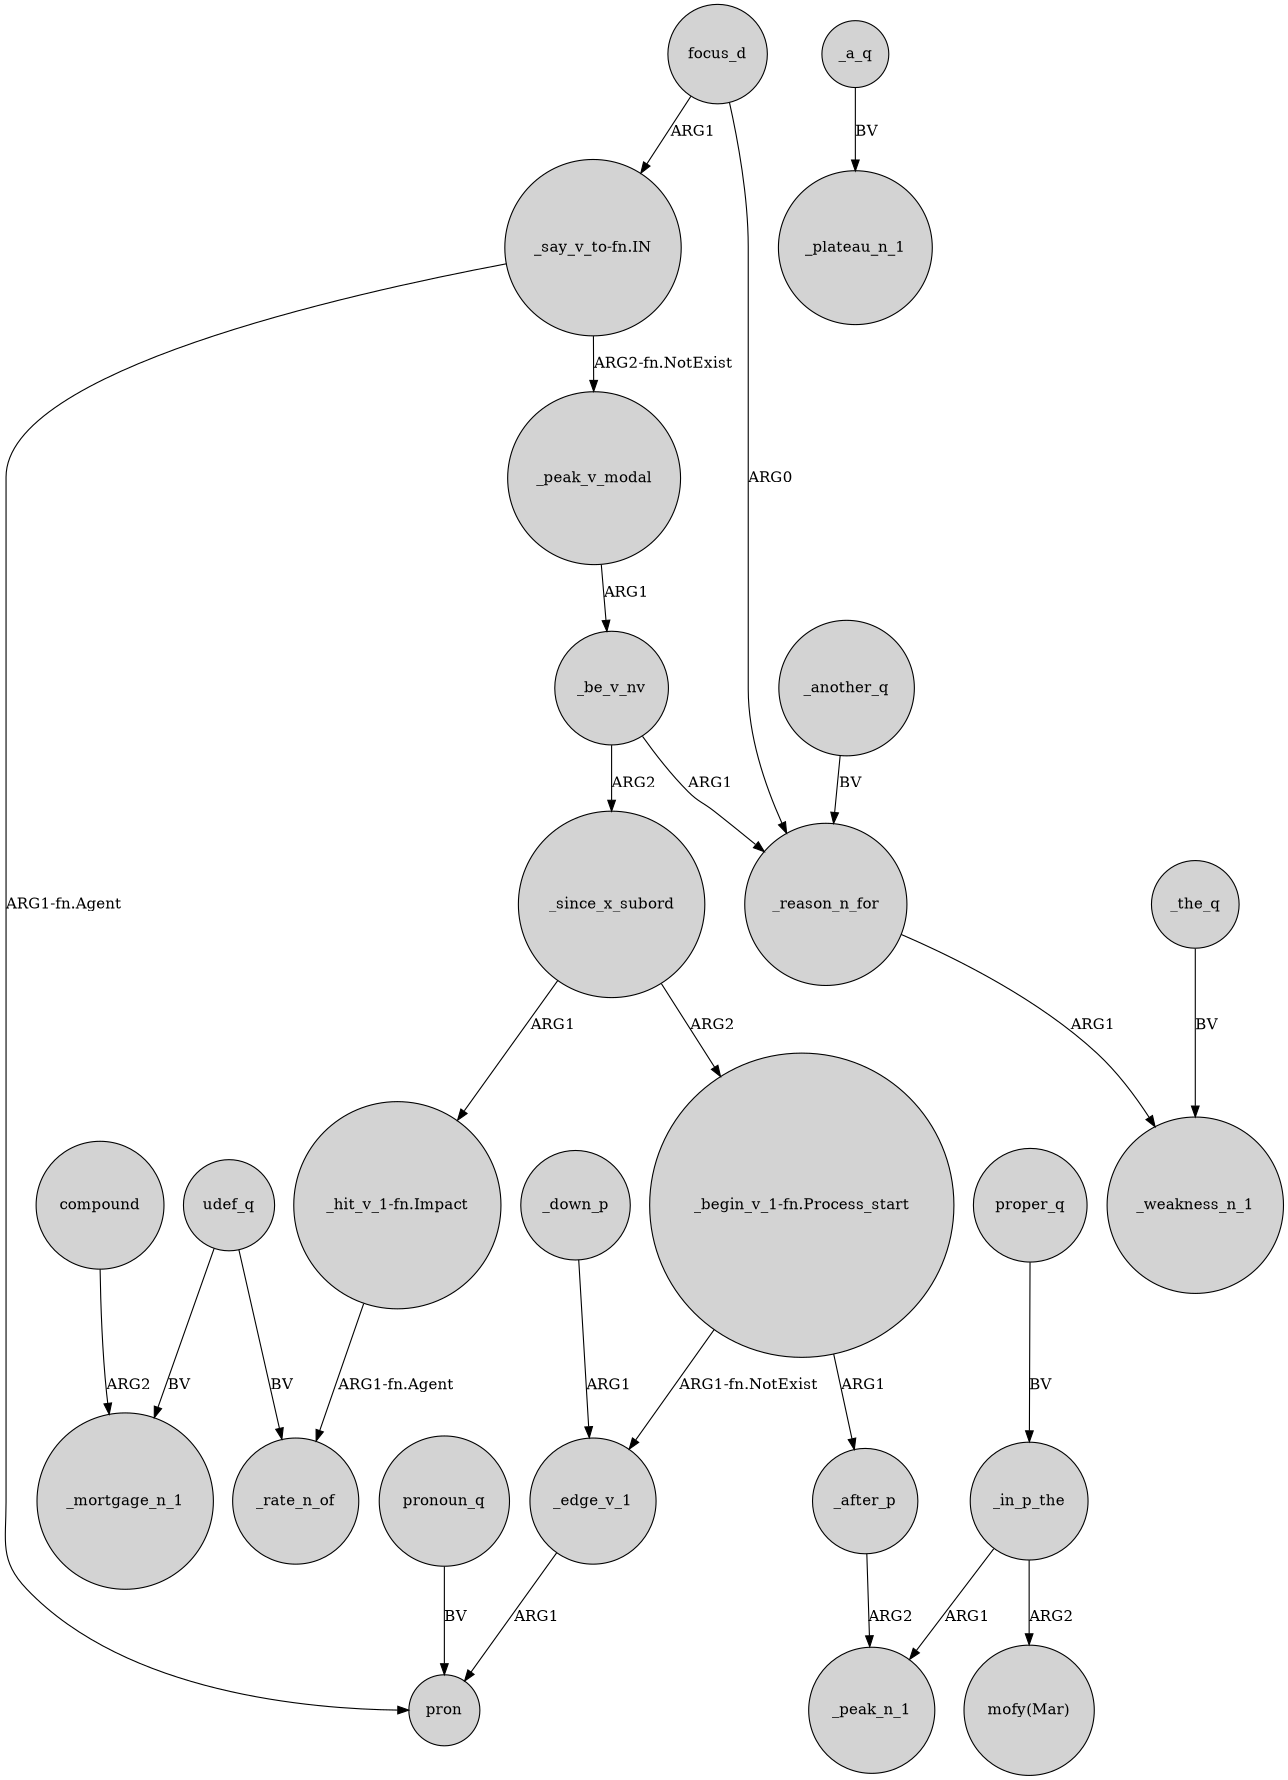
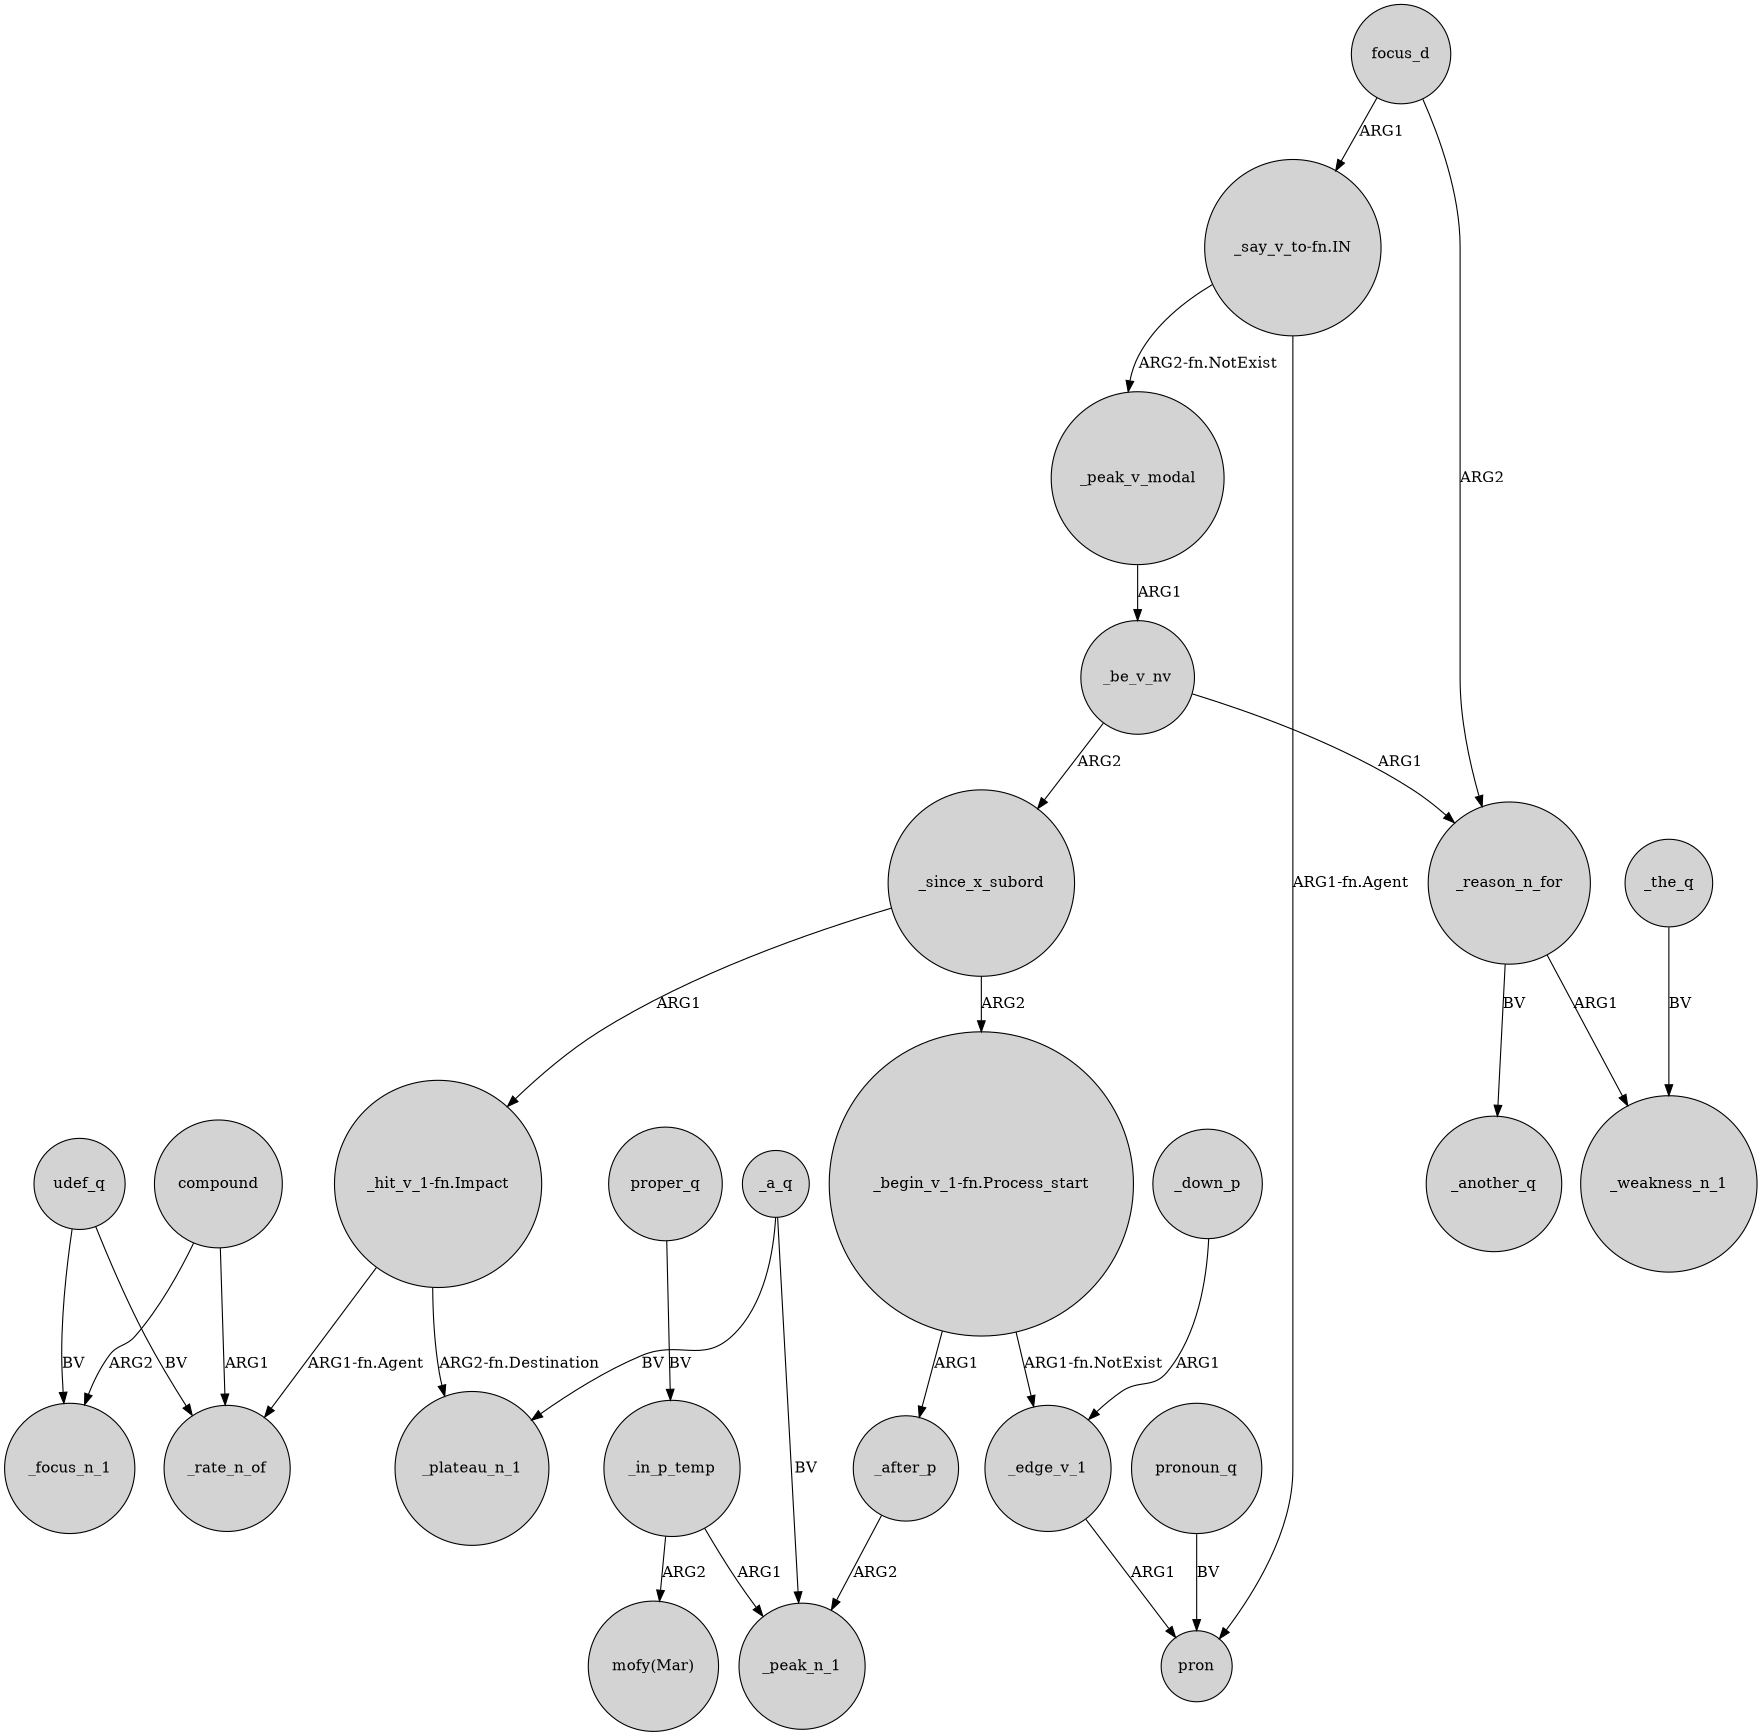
(771, 478) -> (1483, 478)
(837, 784) -> (1502, 1035)
none -> (223, 1321)
none -> (435, 1337)
none -> (788, 1405)
(125, 1501) -> (70, 1468)
(1029, 1501) -> (672, 1468)
